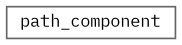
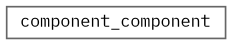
(91, 23) -> (116, 23)
